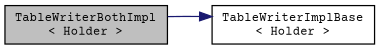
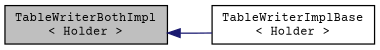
(184, 16) -> (196, 33)
